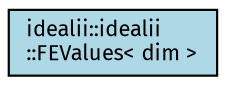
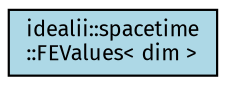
(113, 43) -> (113, 43)
